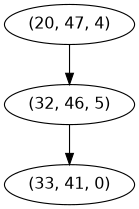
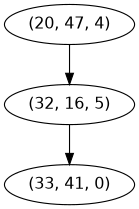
(70, 105) -> (70, 105)
